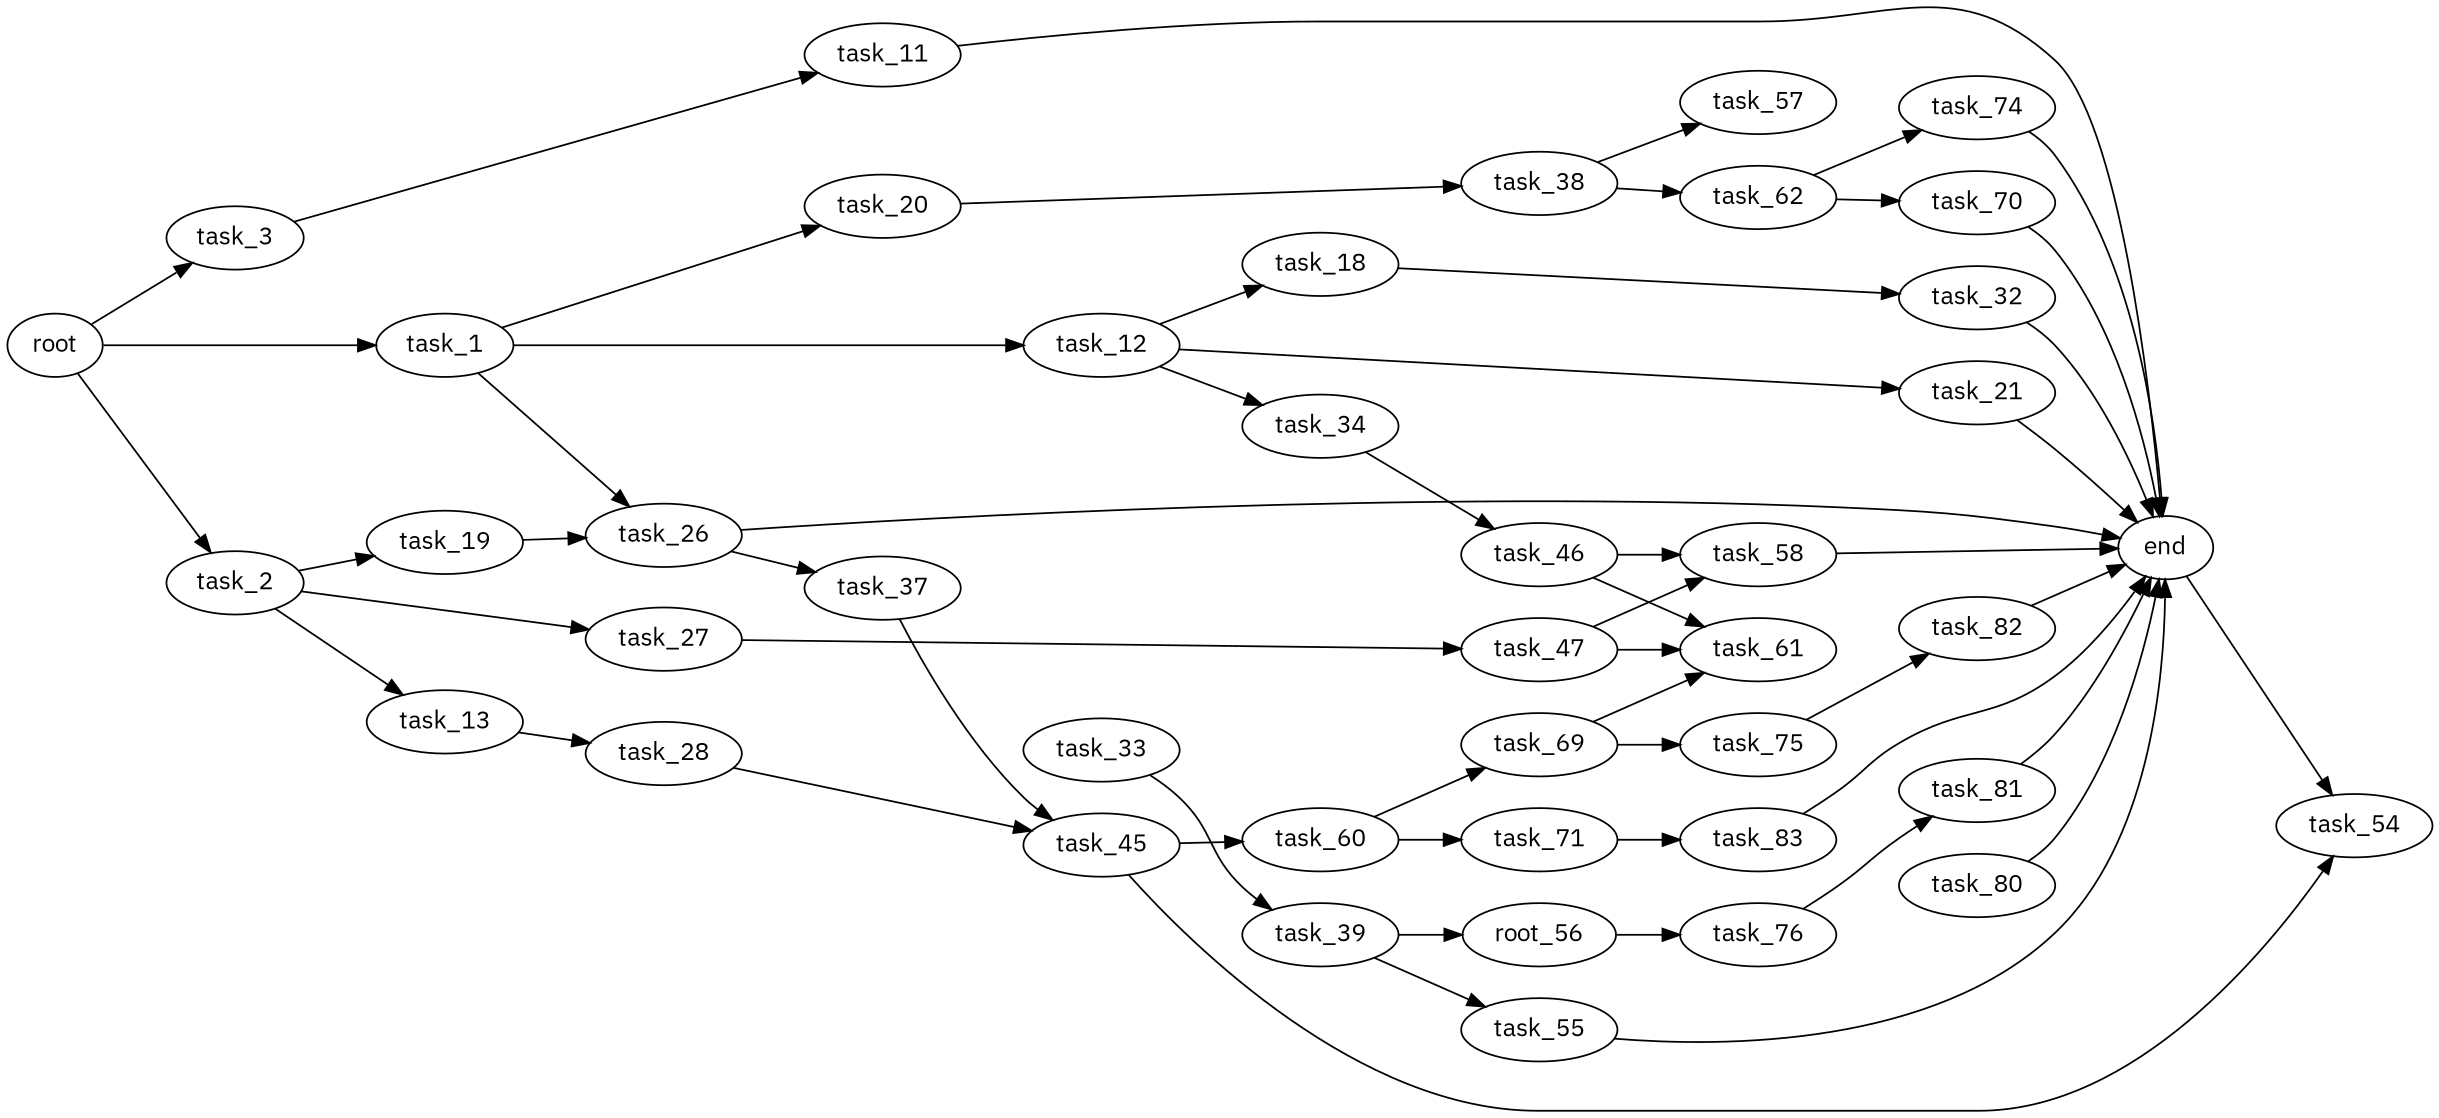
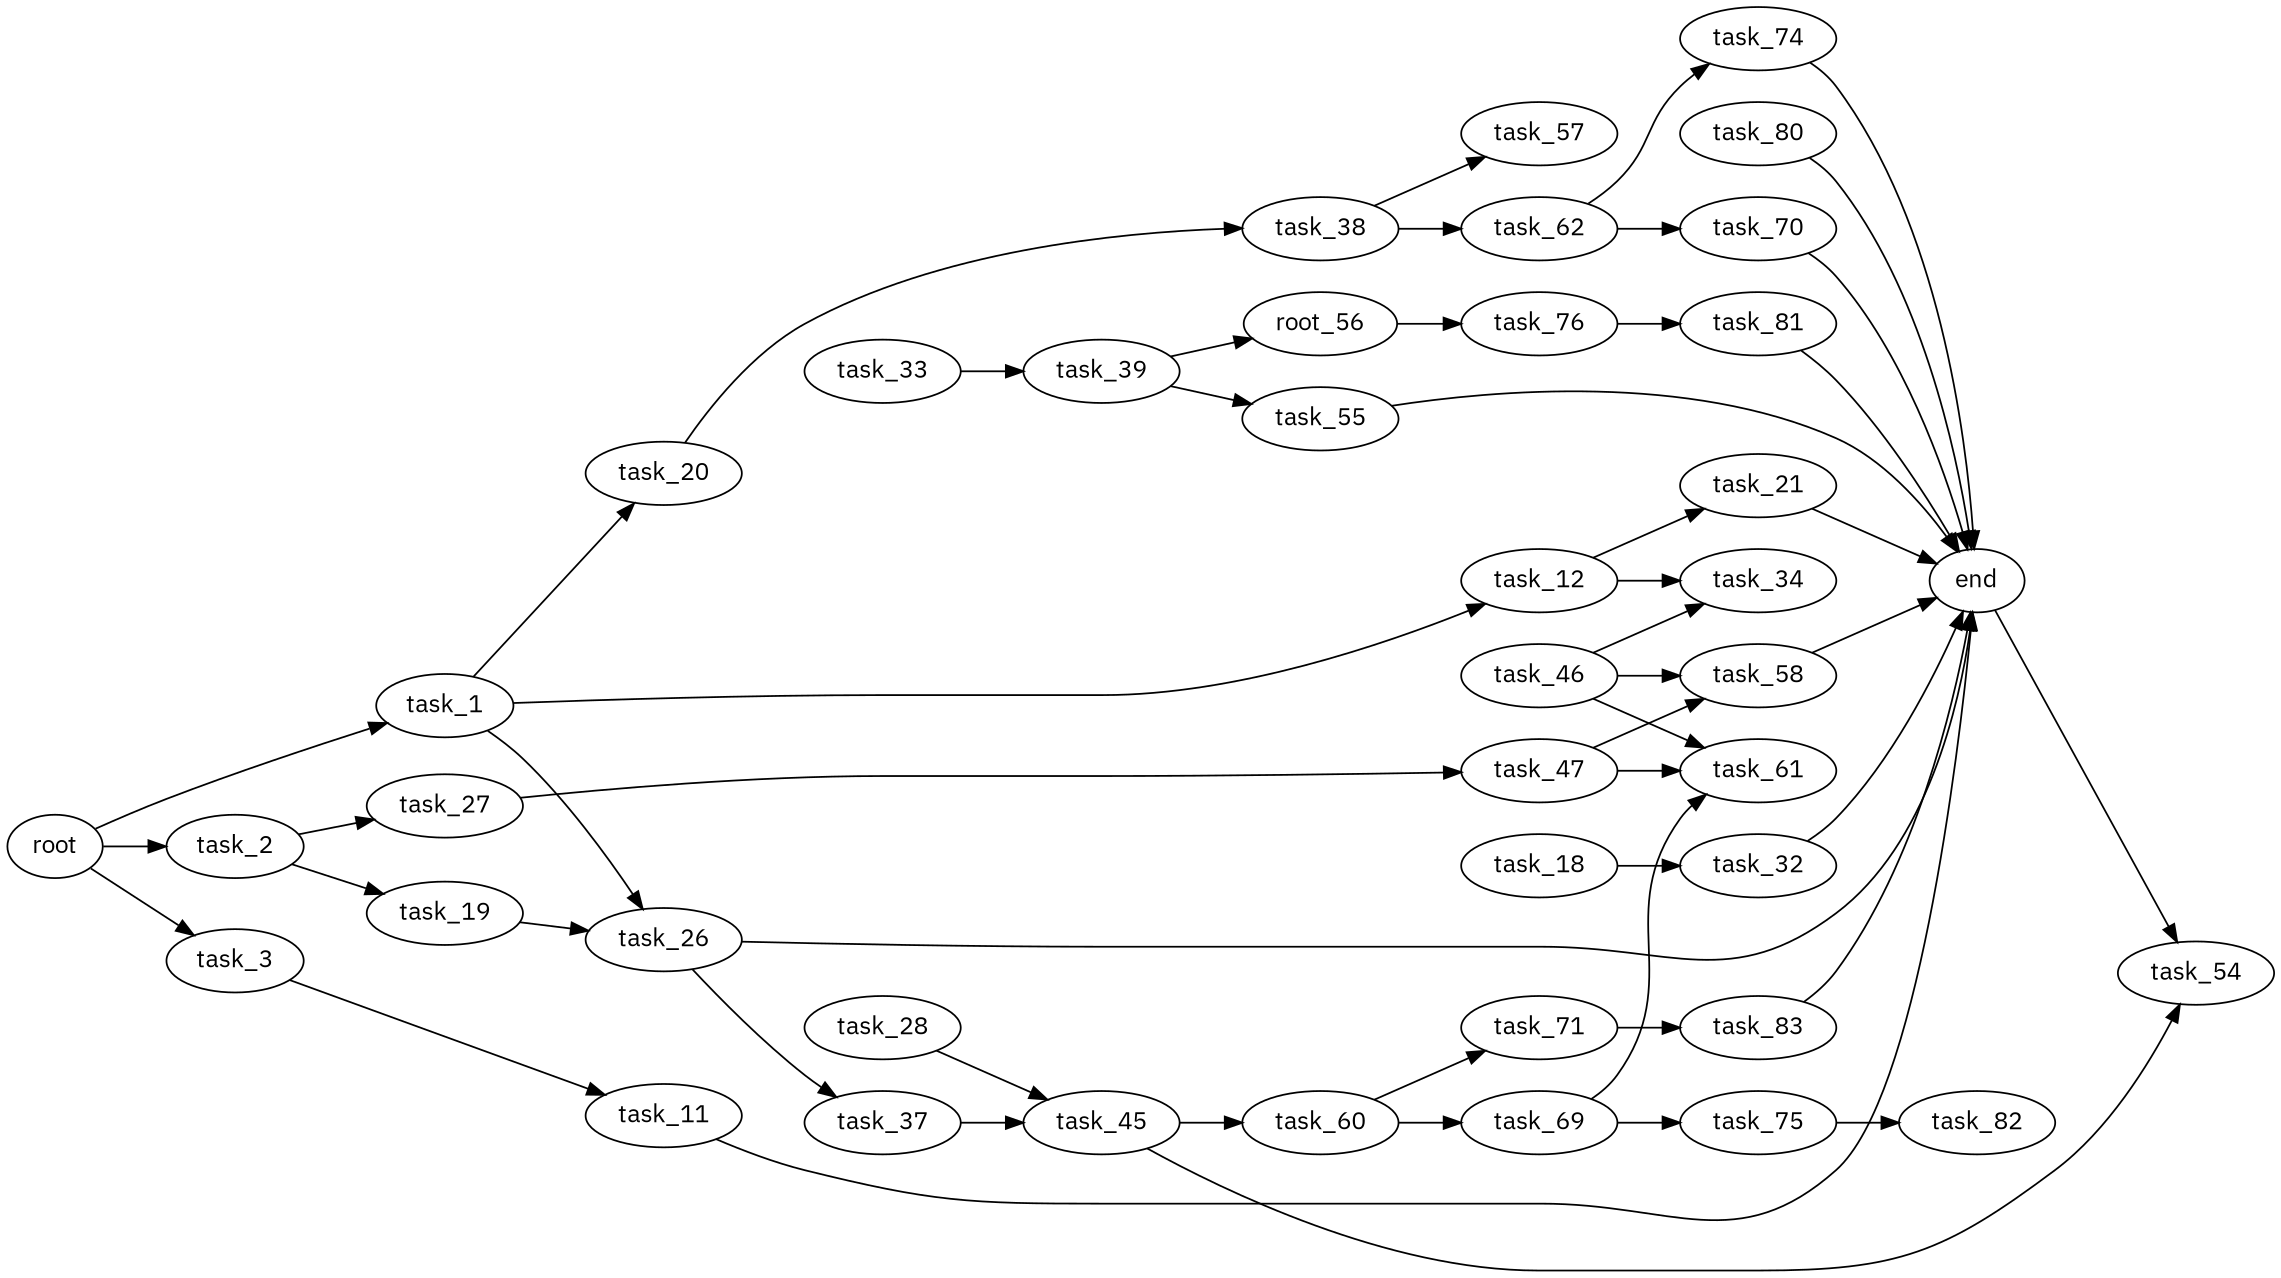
(1203, 308) -> none
(1422, 486) -> (1640, 632)
(2070, 589) -> none
(445, 722) -> none
